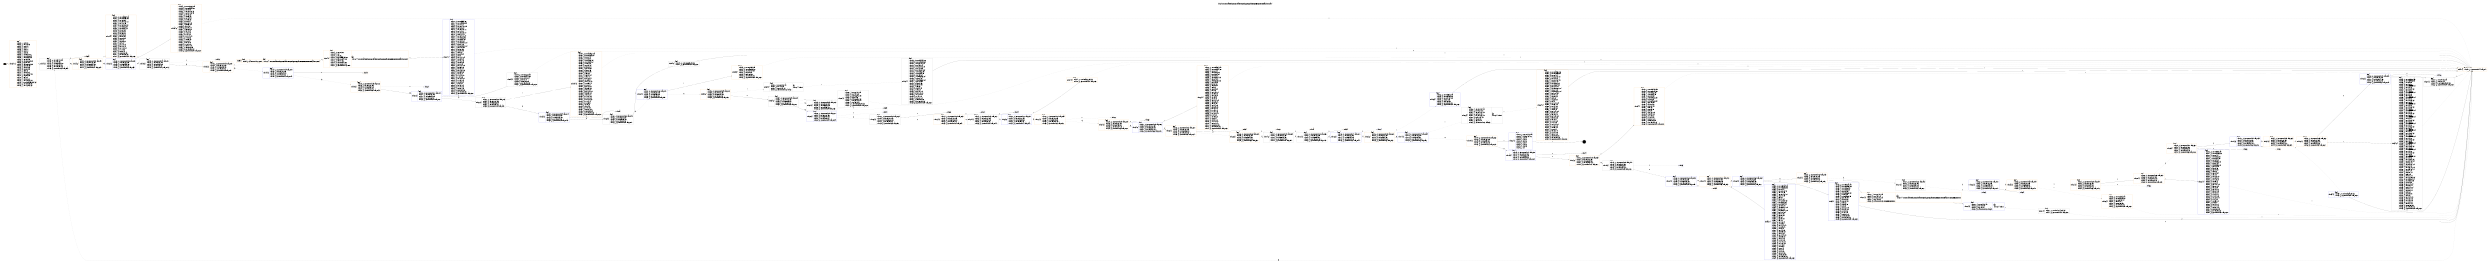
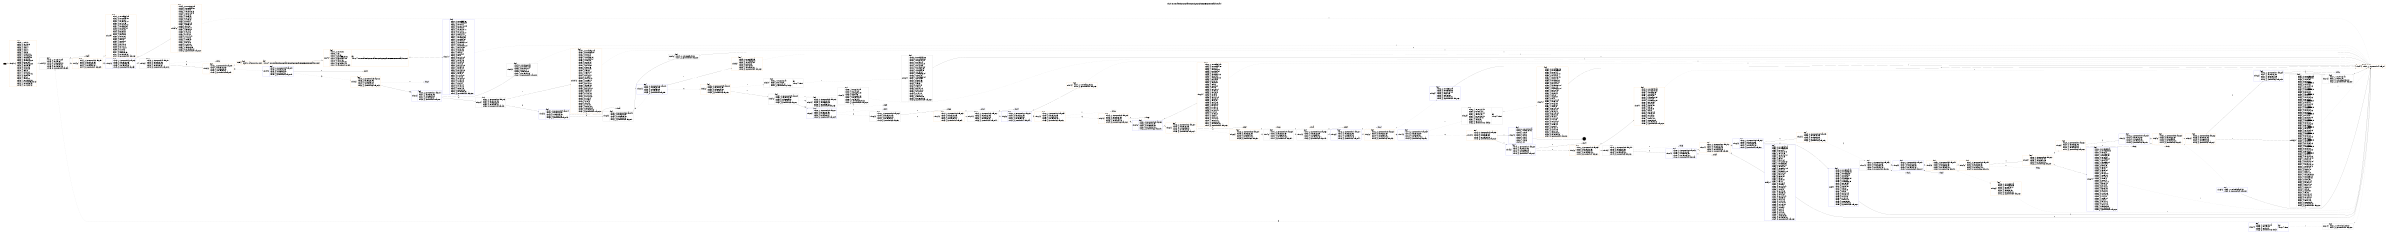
(1911, 198) -> none
